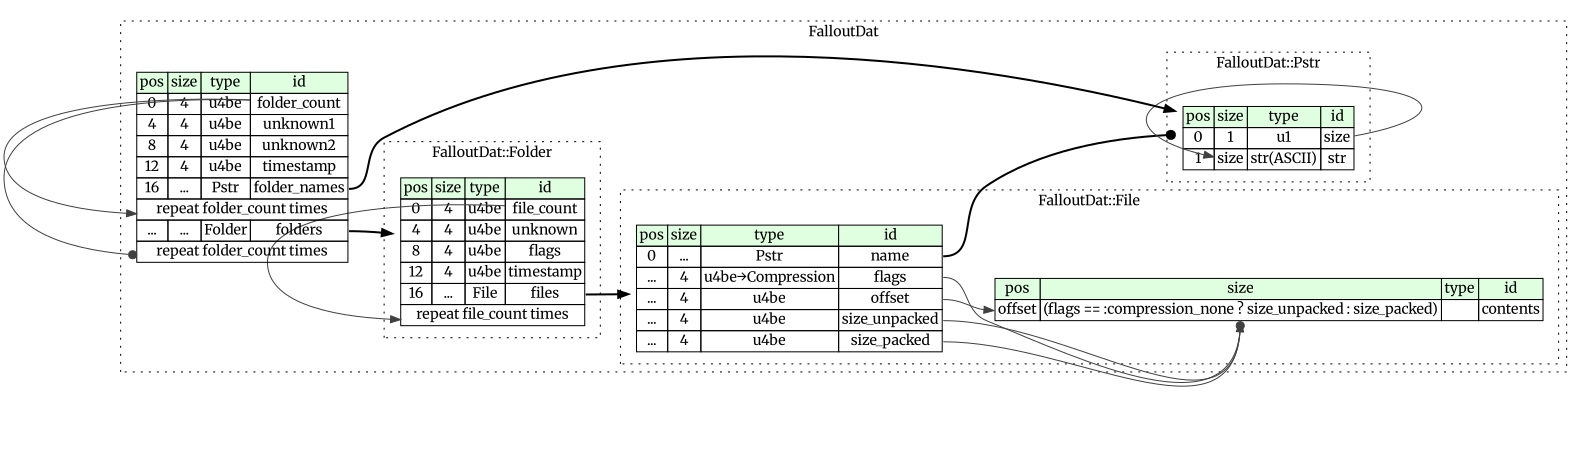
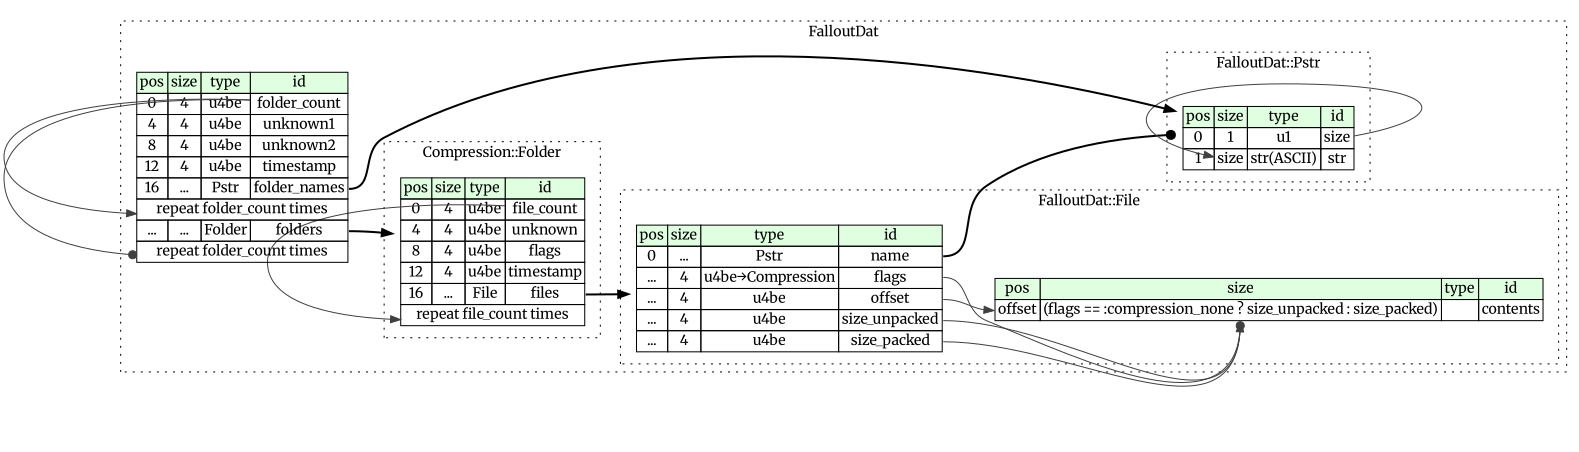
(492, 153) -> (492, 153)
